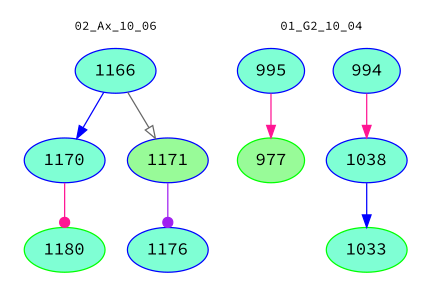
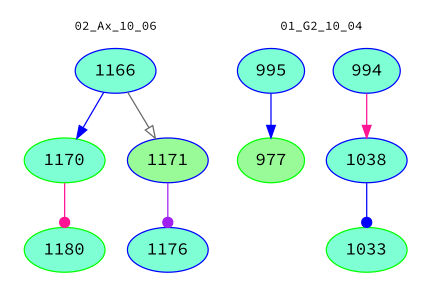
(271, 110) -> (271, 110)
(65, 160) -> (65, 160)
(367, 200) -> (367, 200)
